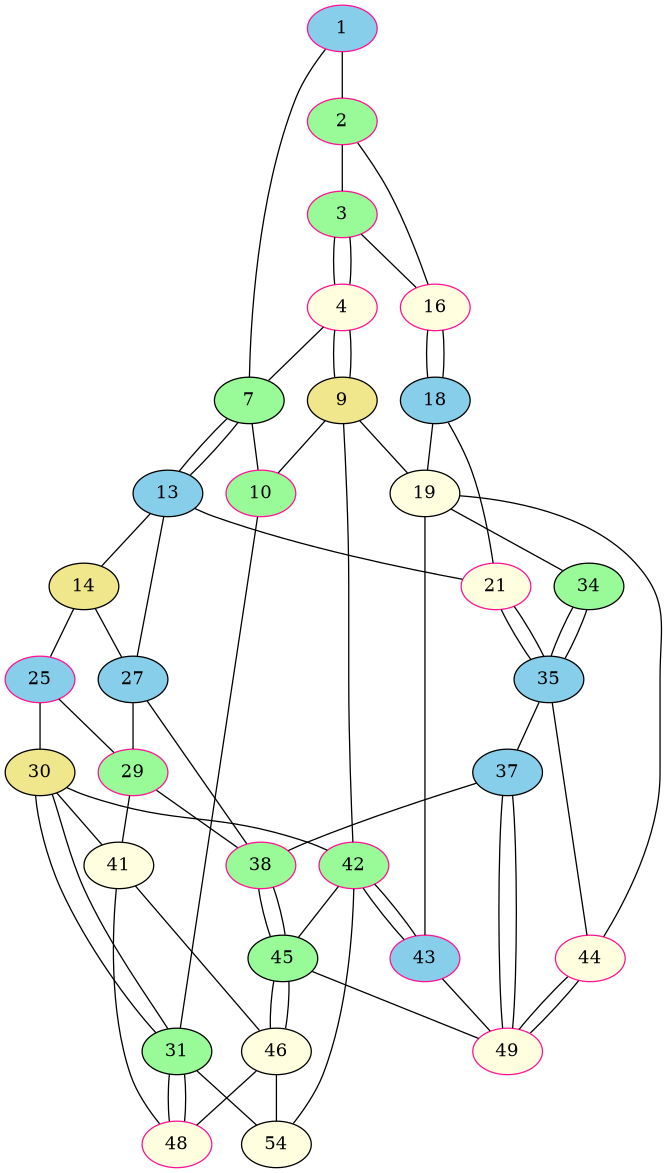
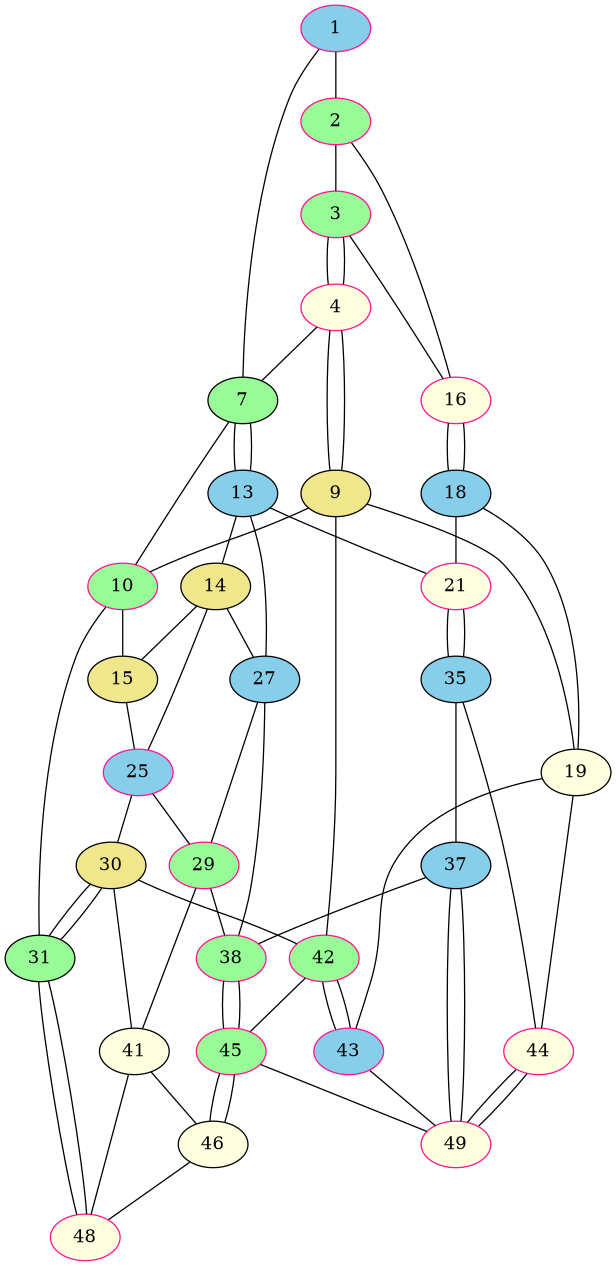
(589, 586) -> none
none -> (123, 679)
(283, 958) -> (231, 1051)
(276, 1144) -> none
